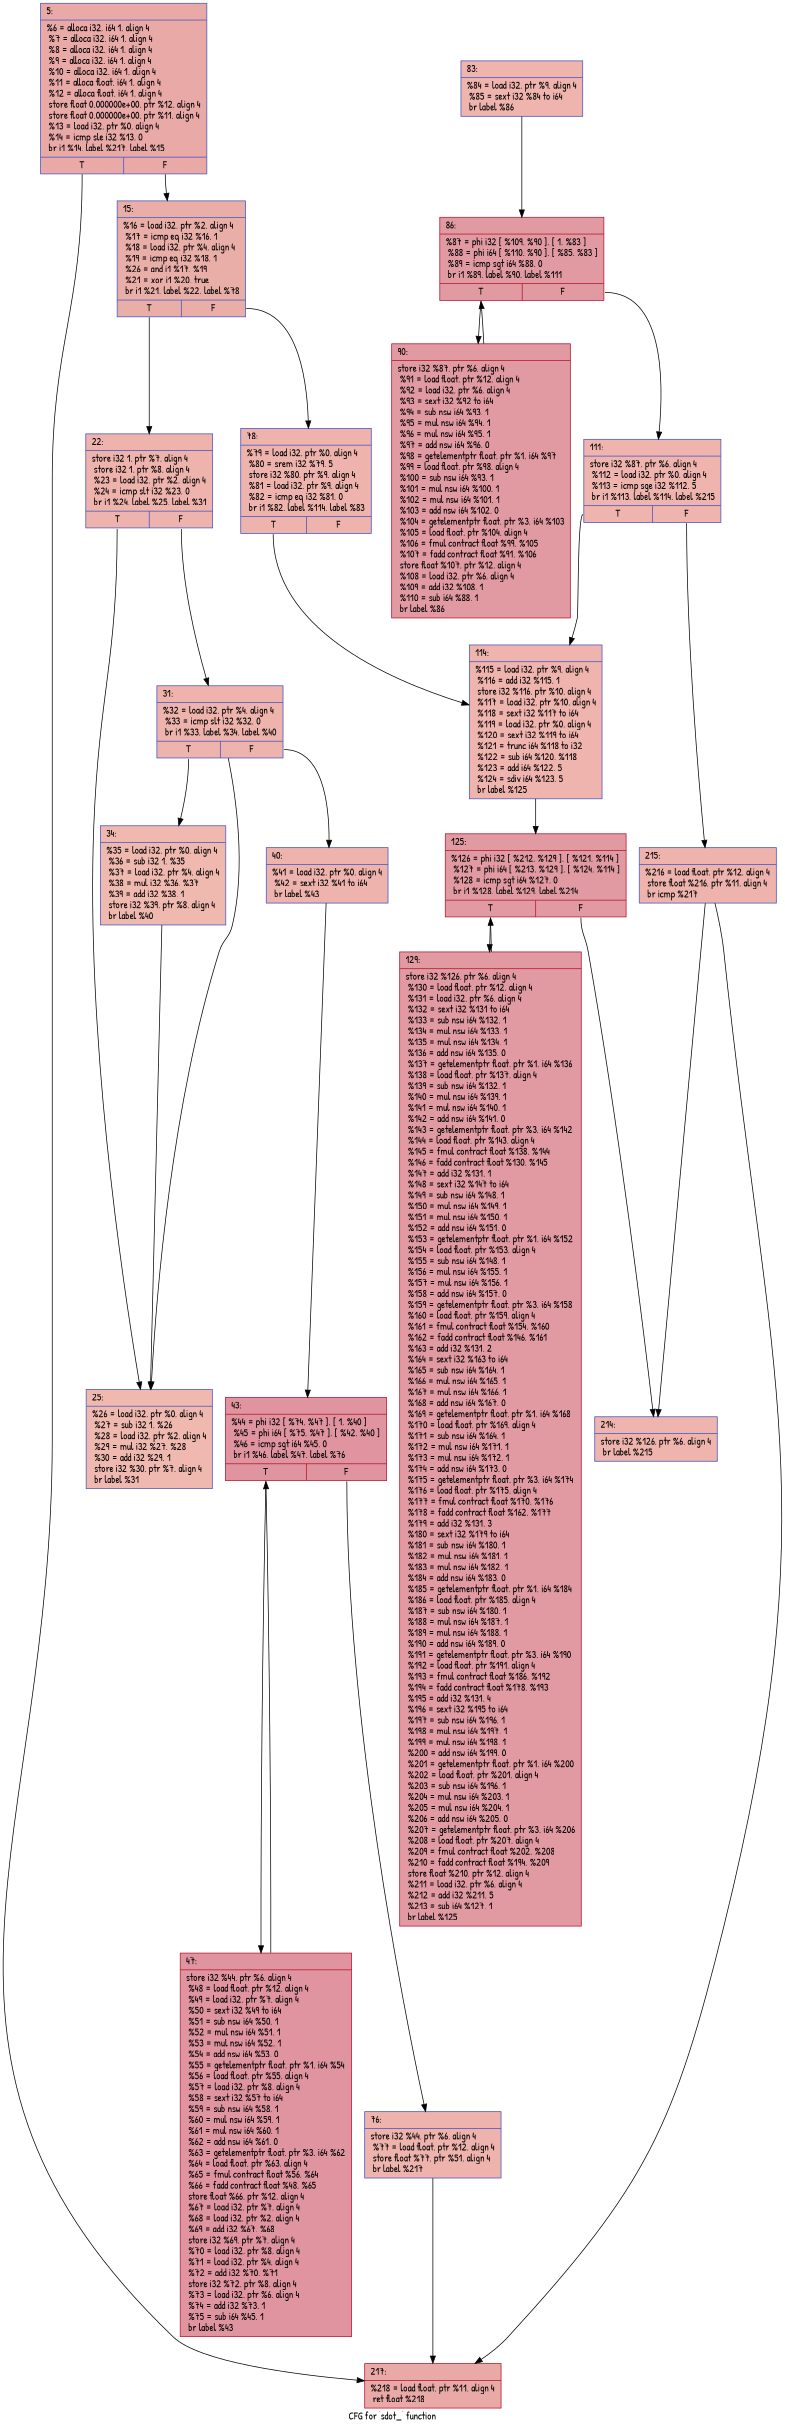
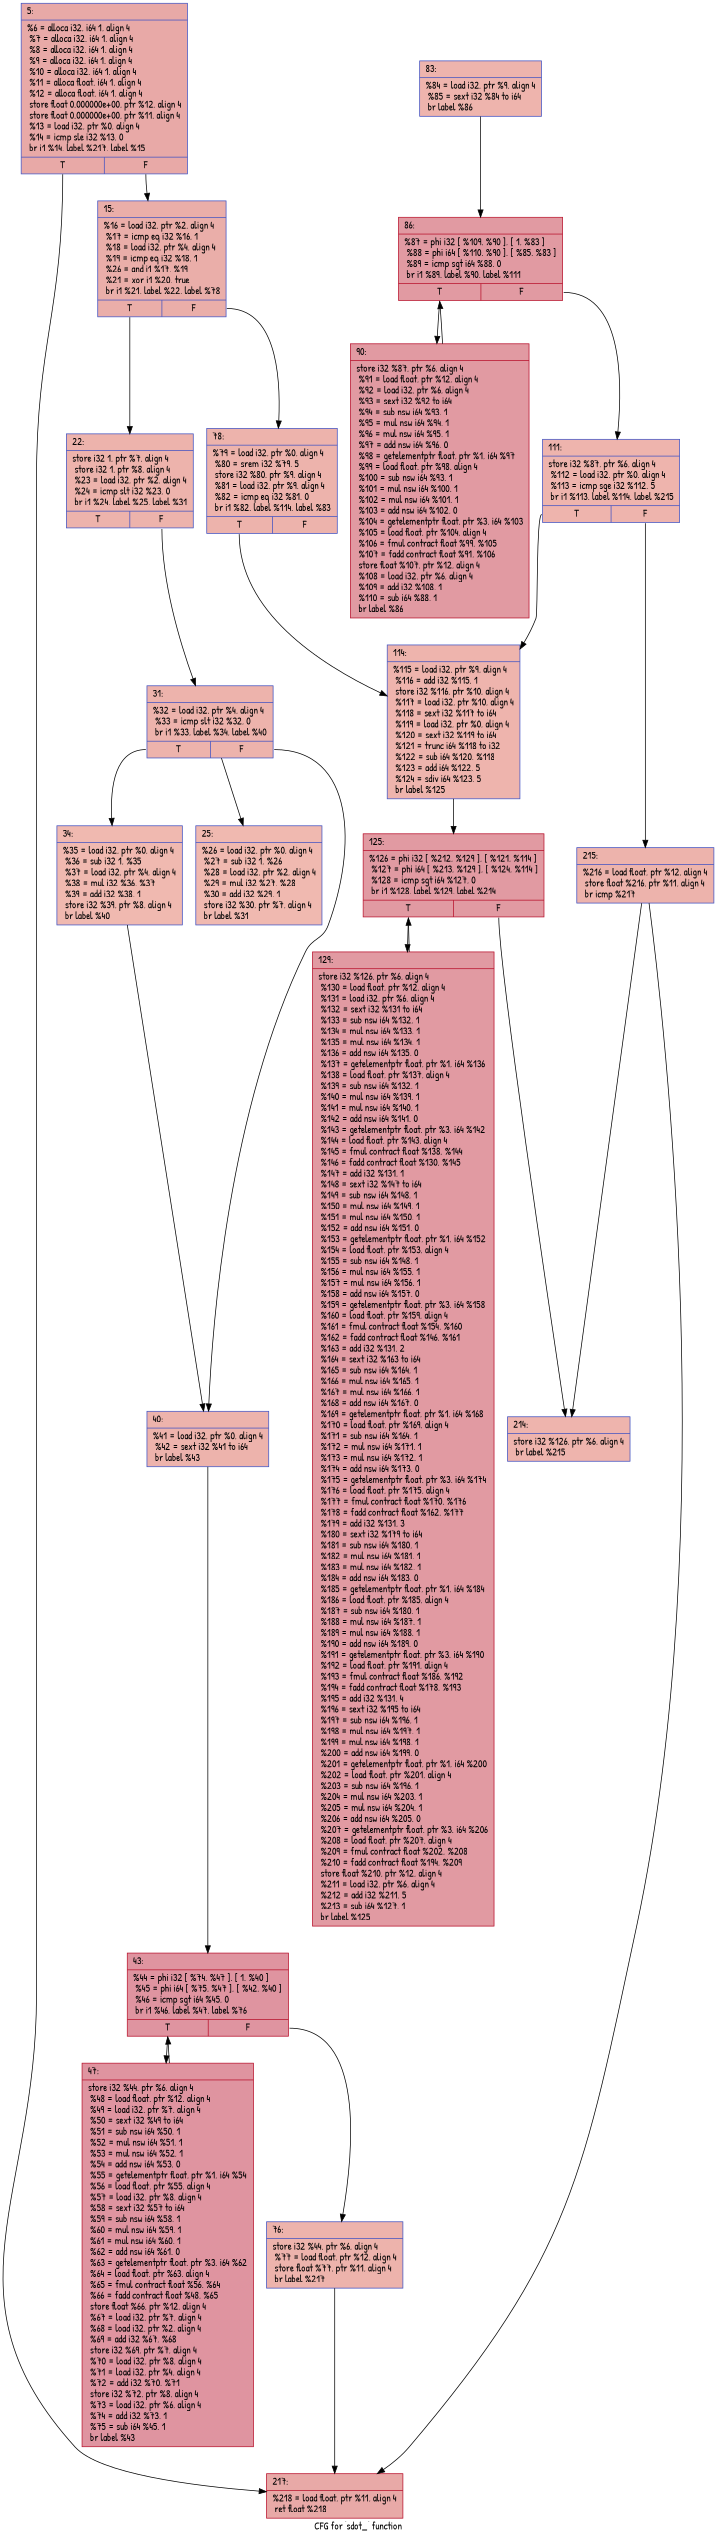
(94, 956) -> none
(156, 1153) -> (165, 1164)
(431, 2158) -> (332, 2268)
